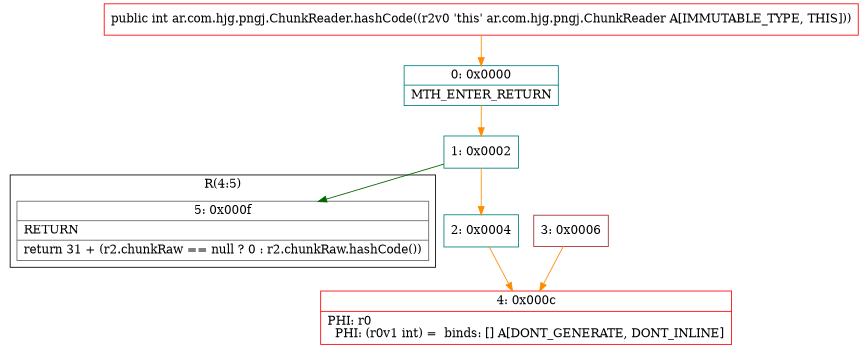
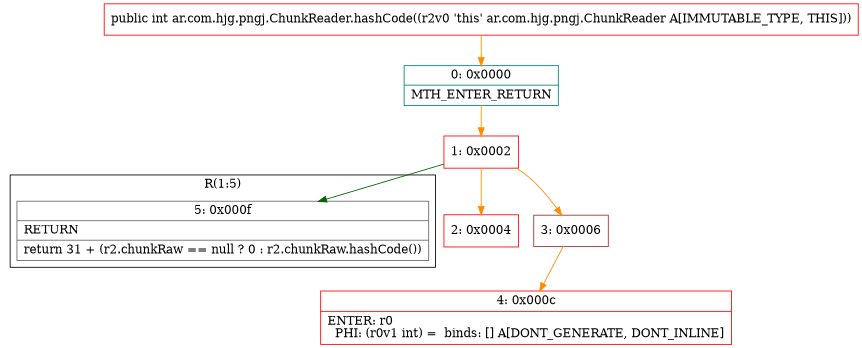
(481, 152) -> (481, 152)
(223, 185) -> (223, 185)
none -> (538, 186)
(481, 231) -> (481, 231)
(499, 265) -> none
(352, 321) -> (362, 321)
